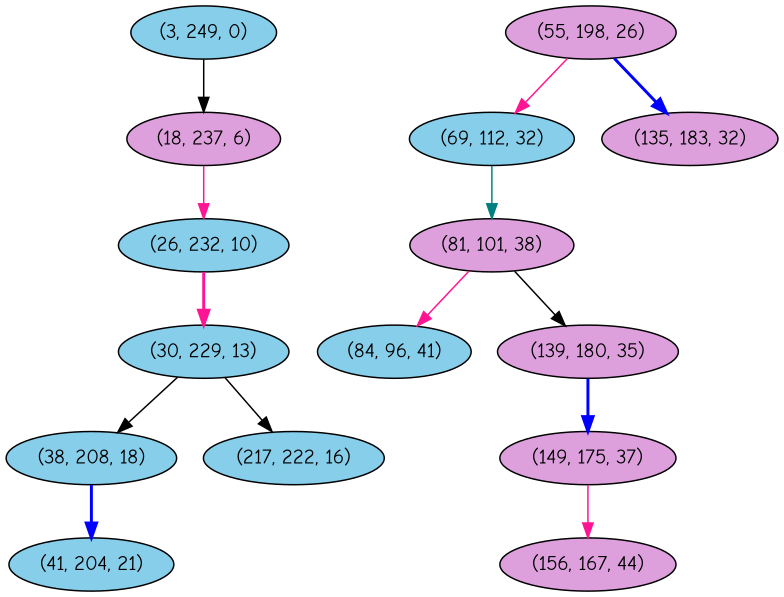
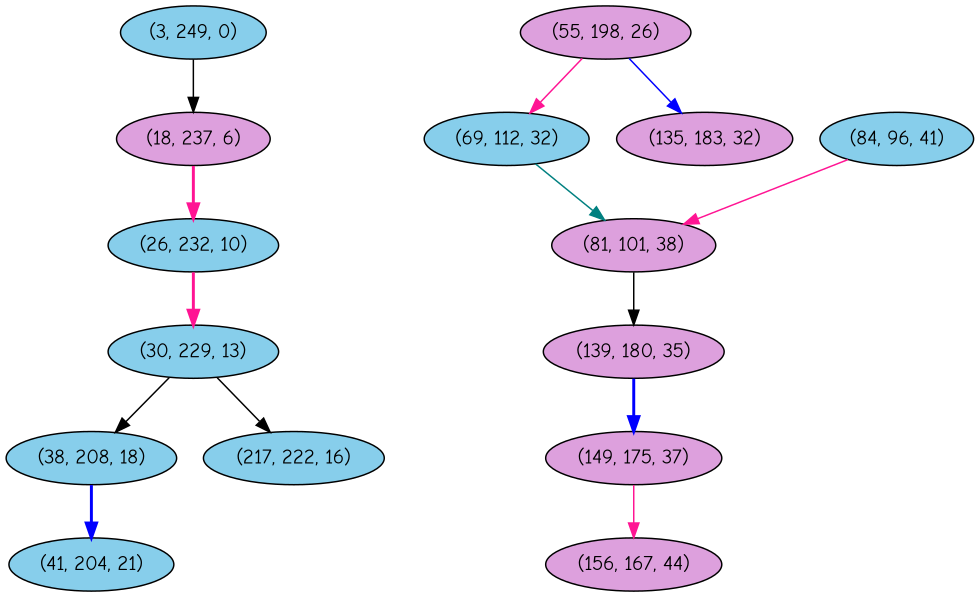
(635, 80) -> (650, 80)
(204, 185) -> (193, 185)
(448, 293) -> (773, 189)
